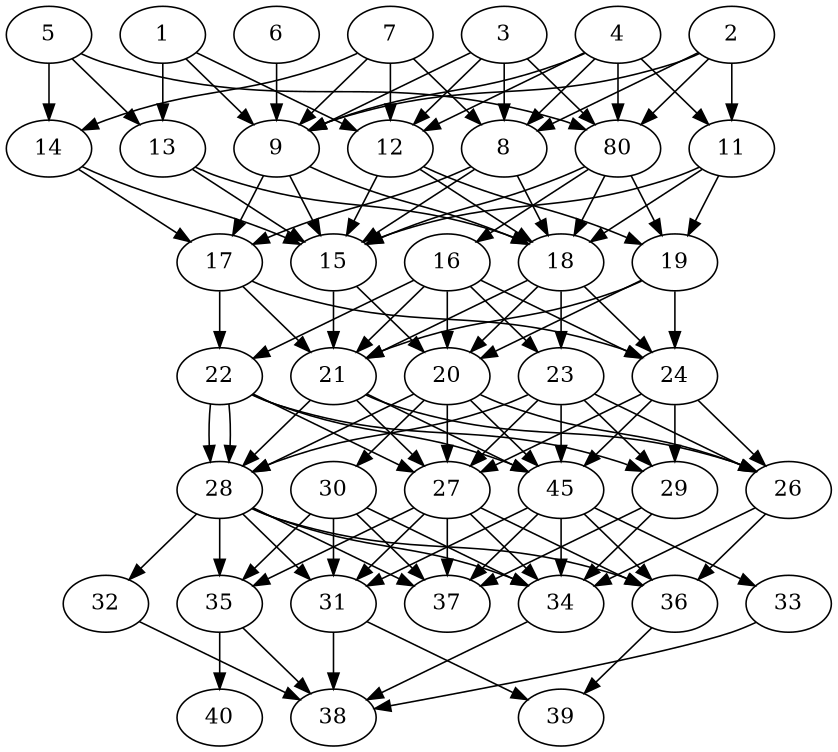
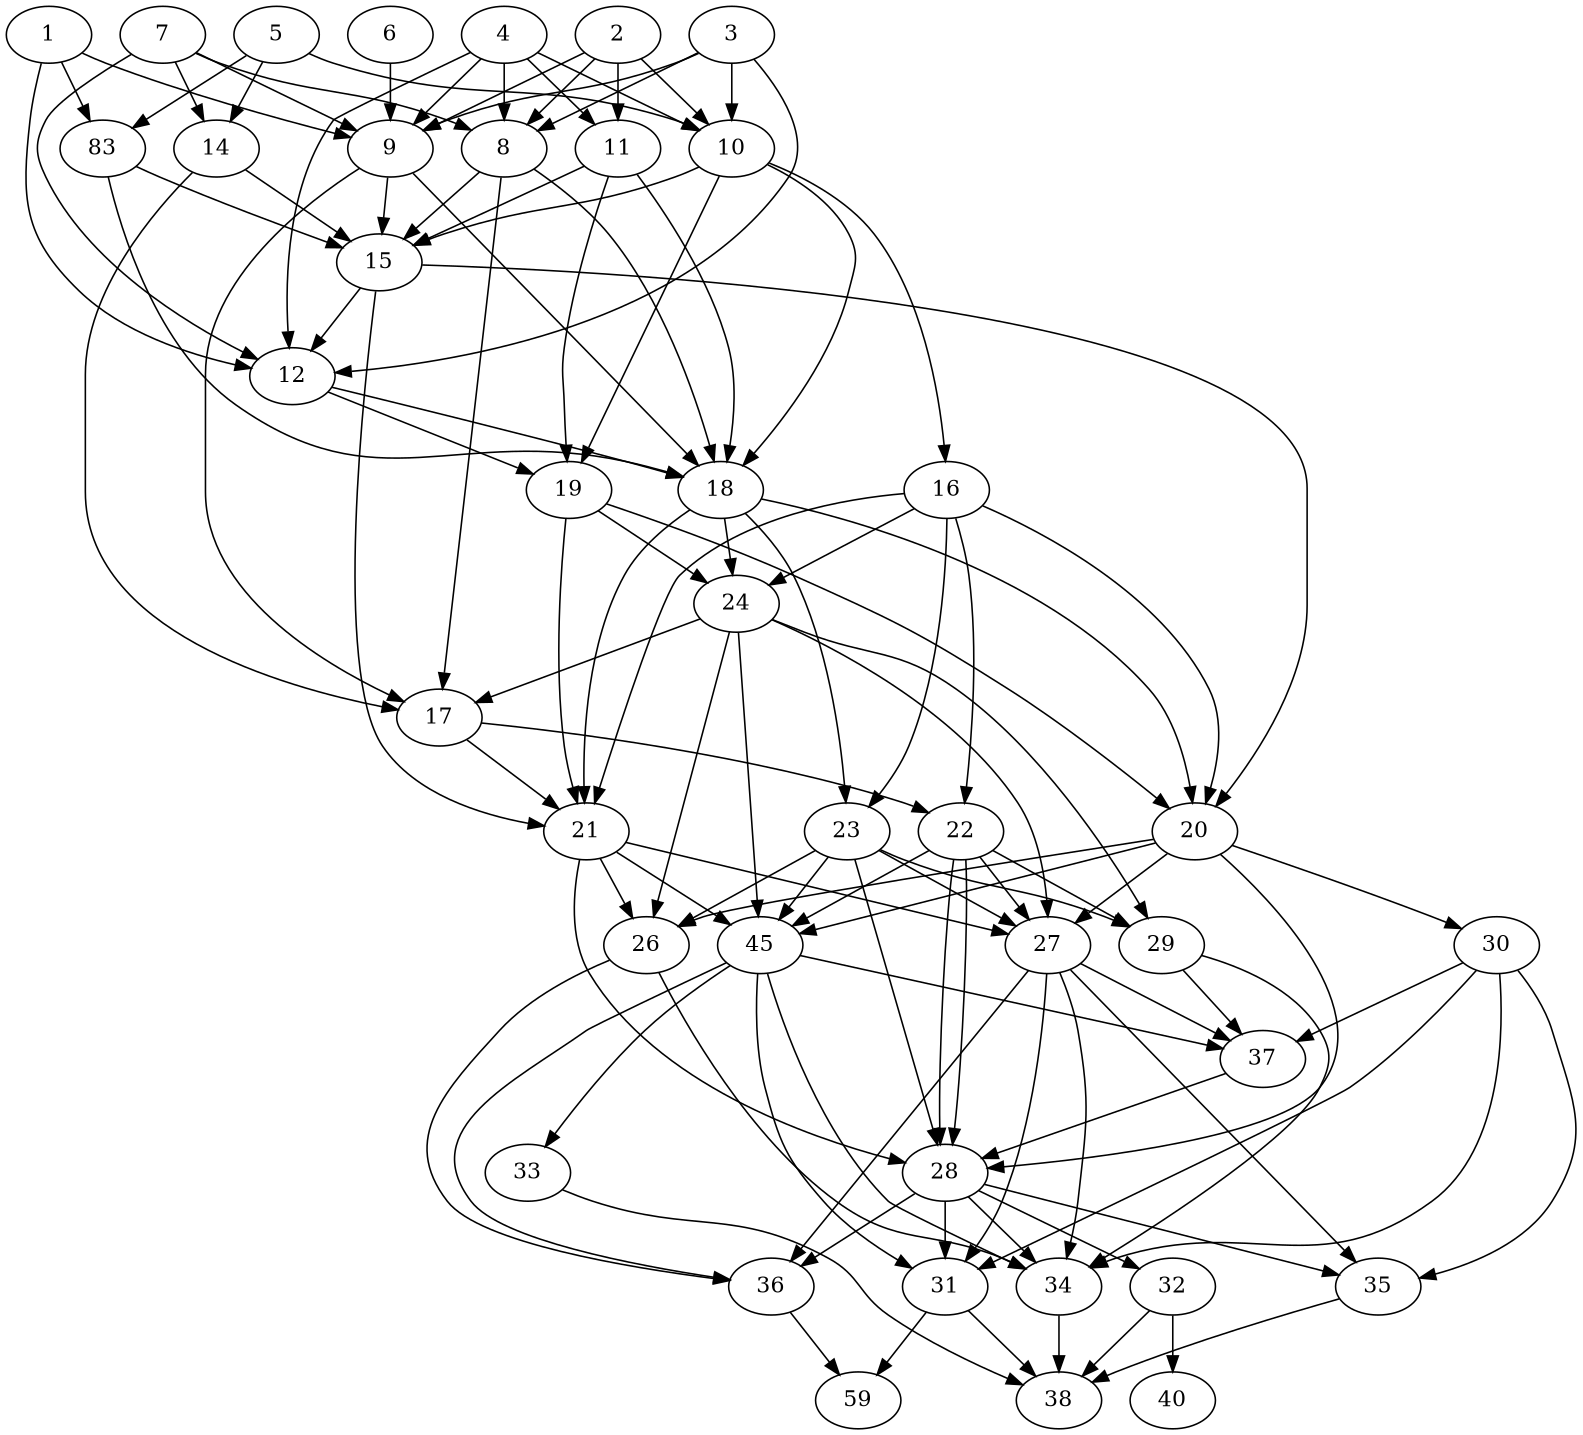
(163, 149) -> (103, 149)
(618, 149) -> (732, 149)
(366, 198) -> (341, 313)
(420, 318) -> (606, 654)
(348, 554) -> (1111, 1113)
(220, 650) -> (1173, 1336)
(561, 718) -> (858, 1400)
